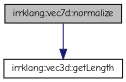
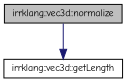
(63, 14) -> (63, 14)
